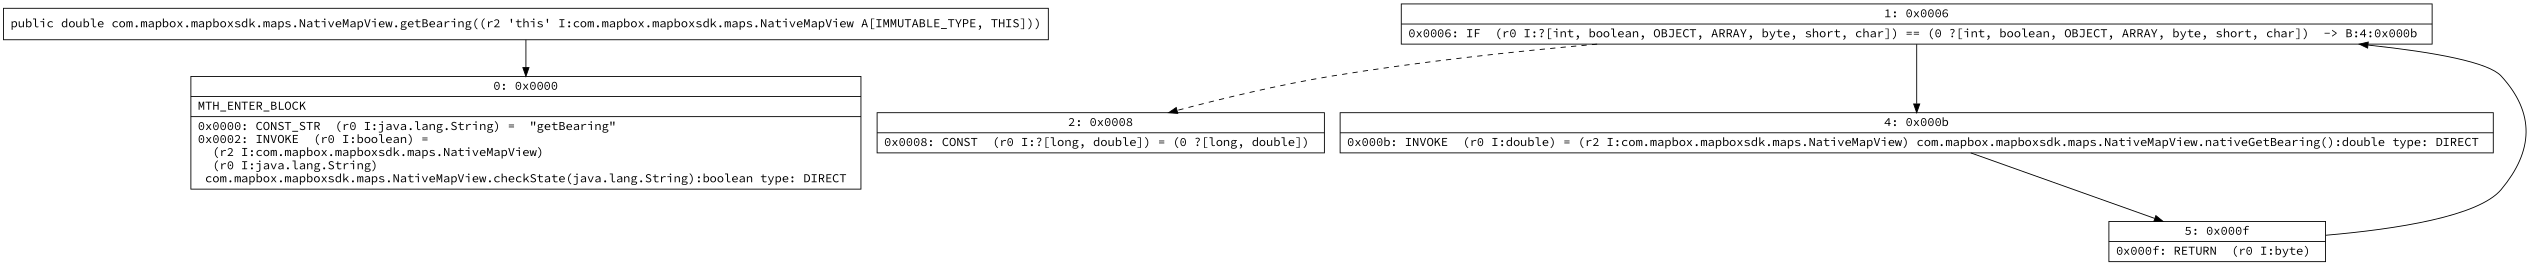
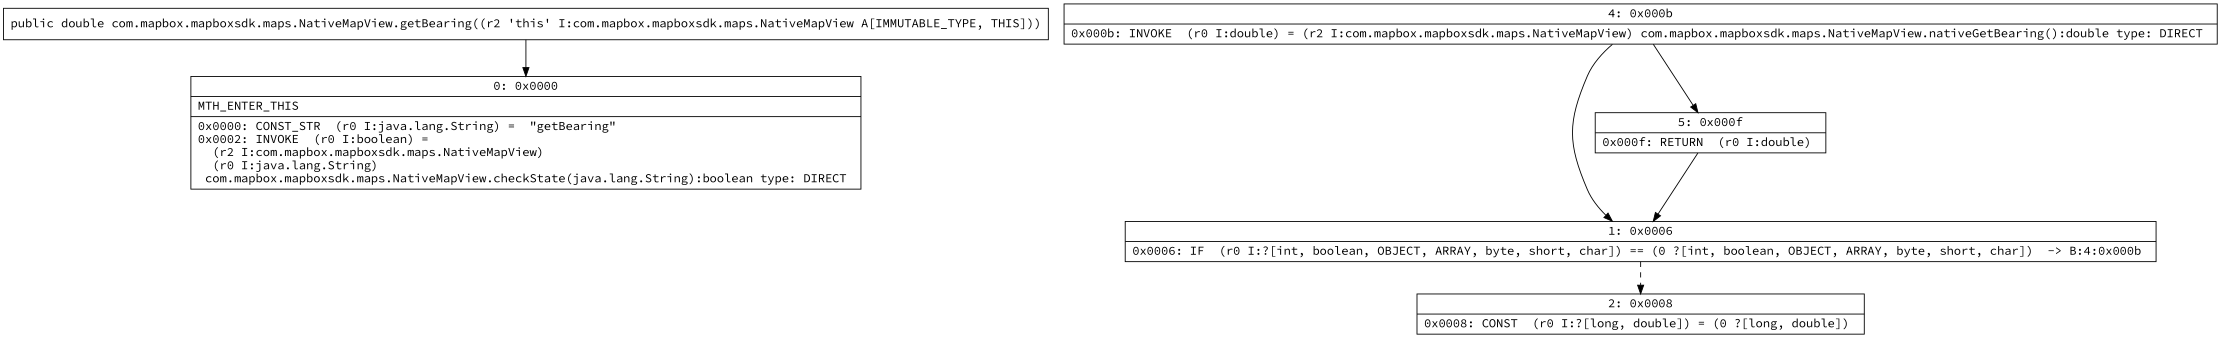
(1917, 74) -> (1573, 128)
(252, 106) -> (249, 106)
(2217, 251) -> (1711, 142)
